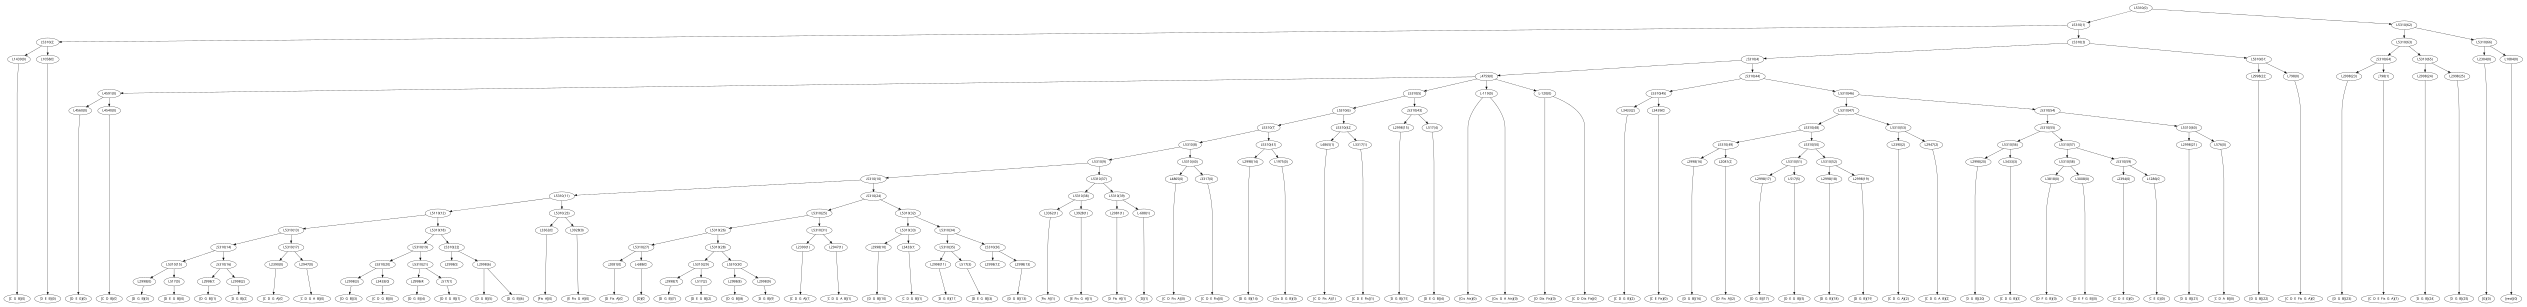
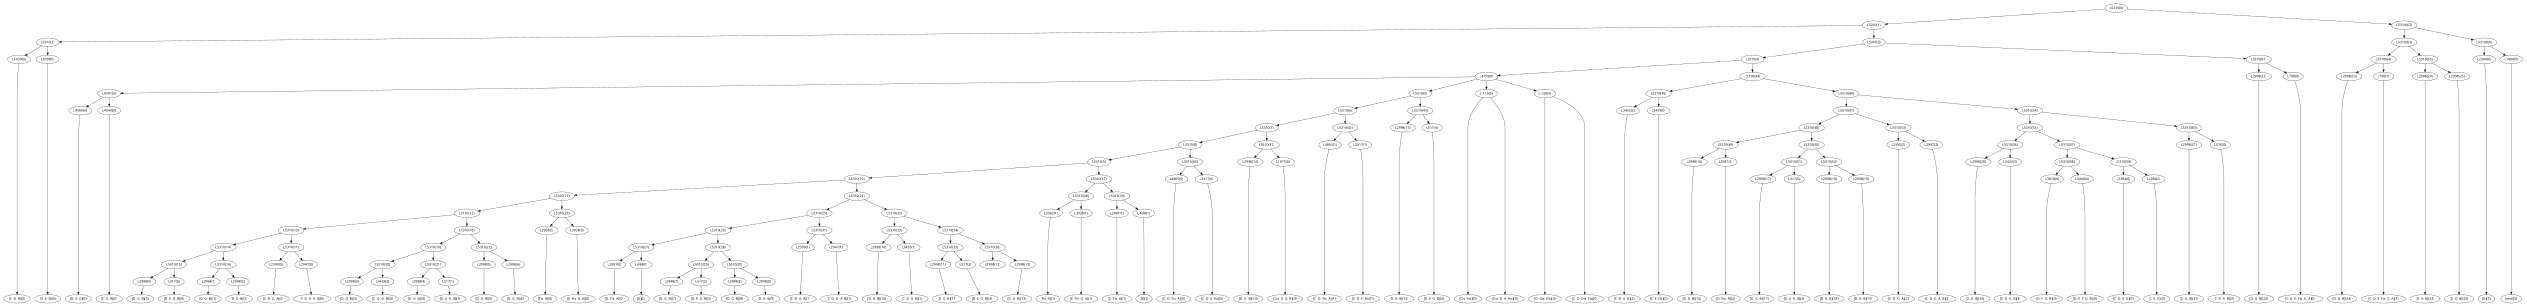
(484, 280) -> (484, 280)
